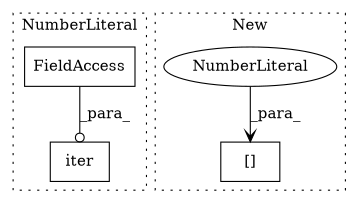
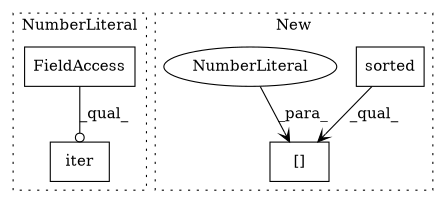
none -> (390, 67)
(105, 114) -> (104, 114)
